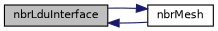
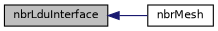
(122, 8) -> none
